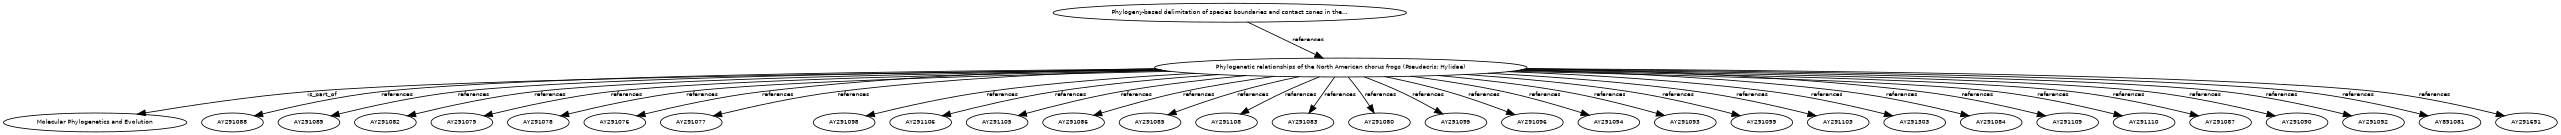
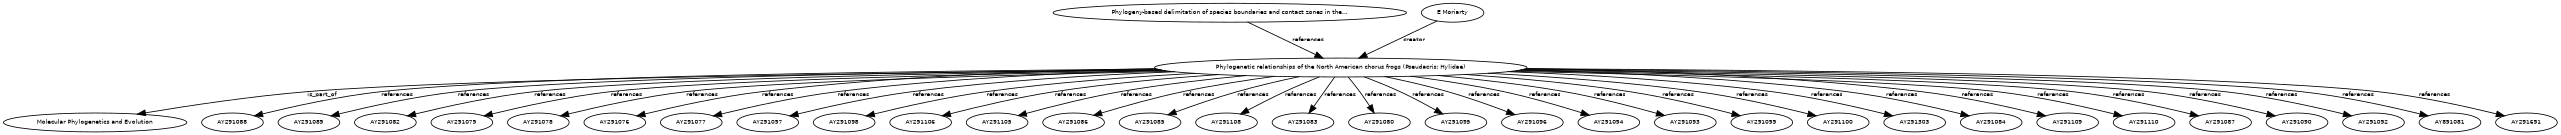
none -> (1453, 13)
none -> (768, 122)
(1838, 122) -> (1838, 122)
